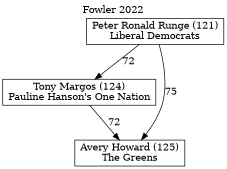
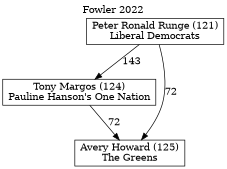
(129, 62) -> (132, 62)
(171, 92) -> (171, 92)
